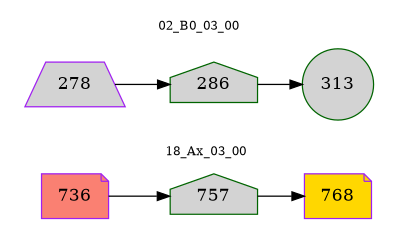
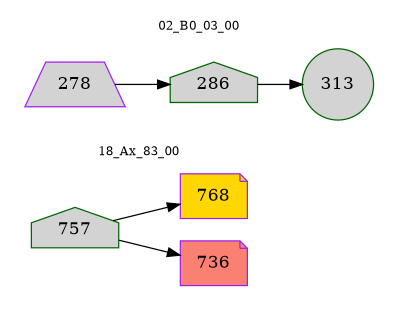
(207, 152) -> (139, 152)
(133, 196) -> (143, 246)
